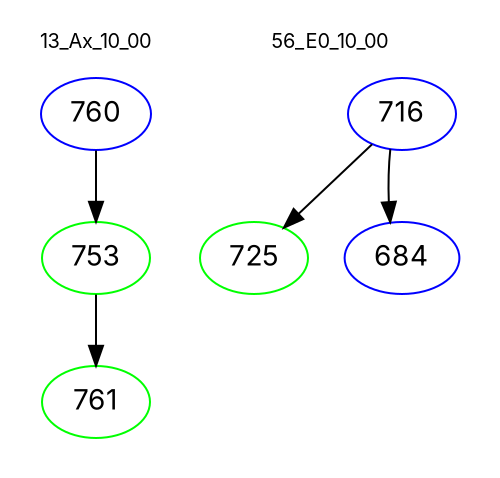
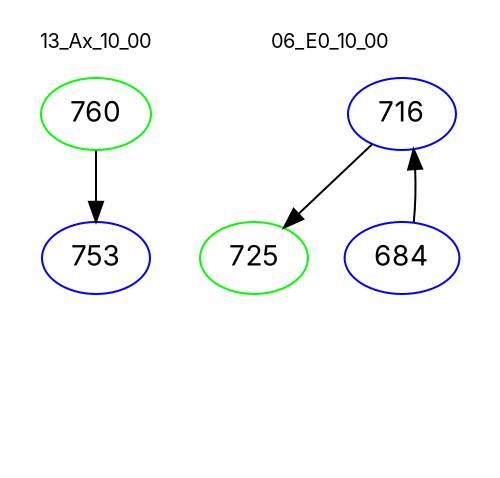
(330, 43) -> (330, 43)
(96, 114) -> (96, 114)
(389, 176) -> (415, 196)
(96, 258) -> (96, 258)
(96, 402) -> none
